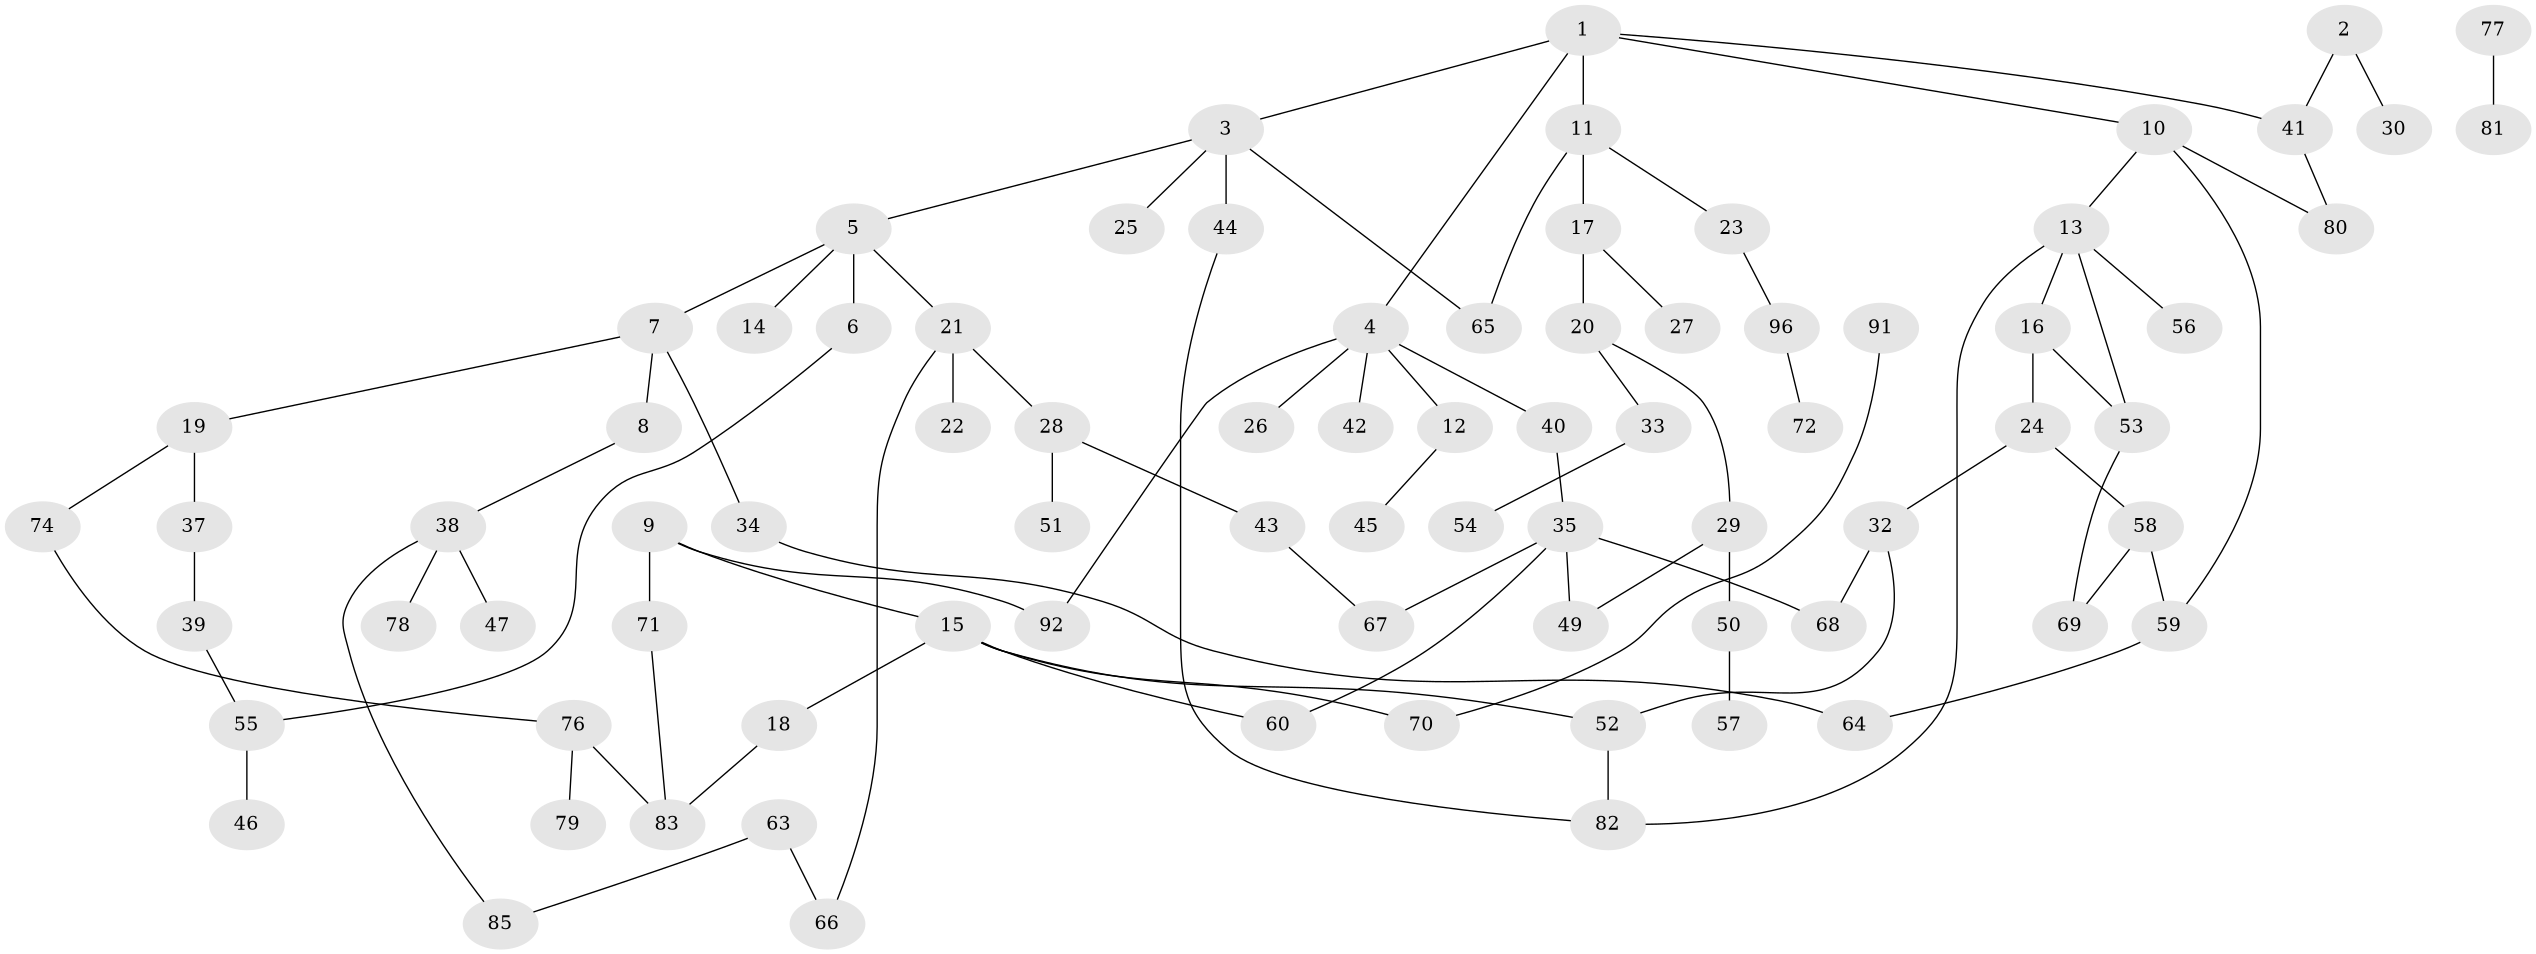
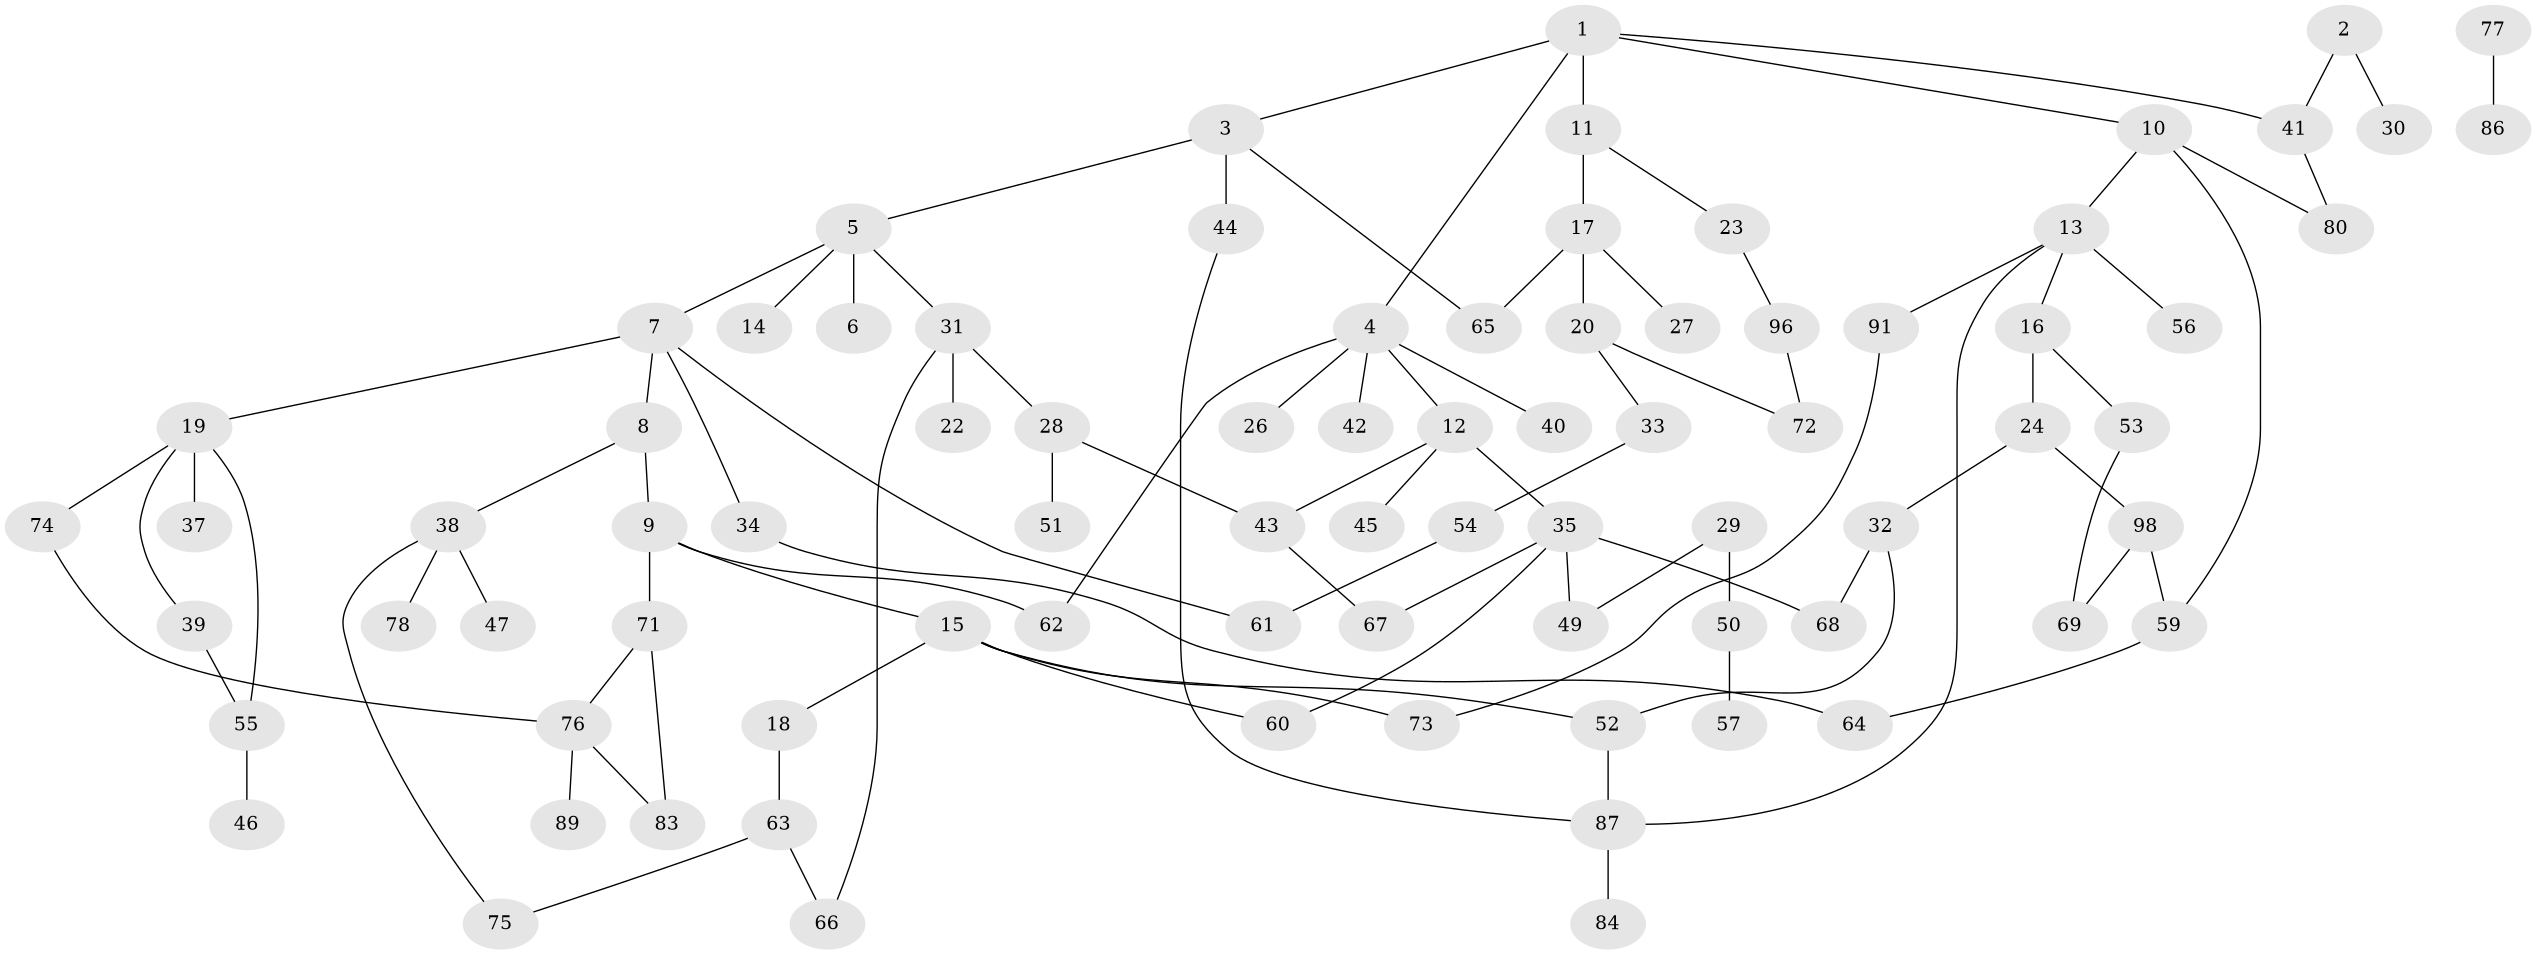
(2494, 130) -> (2494, 130)
(1523, 225) -> (1534, 278)
(1127, 229) -> none
(953, 328) -> (953, 328)
(2102, 328) -> (1976, 279)
(1702, 401) -> (1693, 379)
(1559, 468) -> (1510, 477)
none -> (647, 477)
none -> (1361, 477)
(2146, 527) -> (2146, 527)
(576, 575) -> (256, 570)
(194, 577) -> (140, 527)
(1052, 626) -> (1052, 626)
none -> (1263, 626)
none -> (612, 676)
(1422, 725) -> (1422, 725)
(723, 775) -> (779, 775)
(568, 825) -> (568, 825)
(1608, 825) -> (1608, 825)
(501, 924) -> (501, 924)
none -> (1608, 924)
